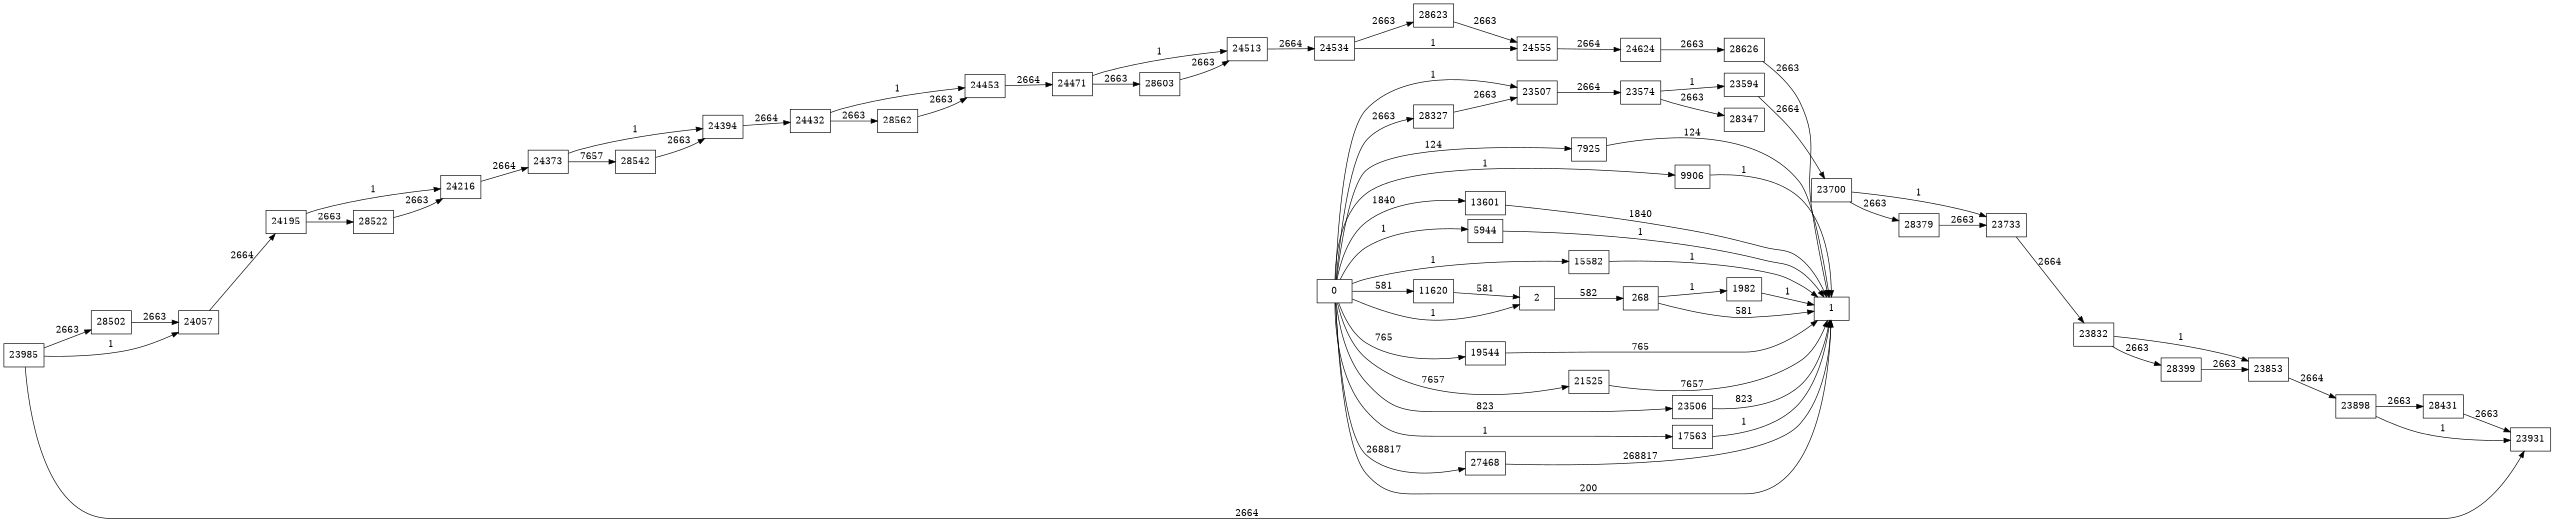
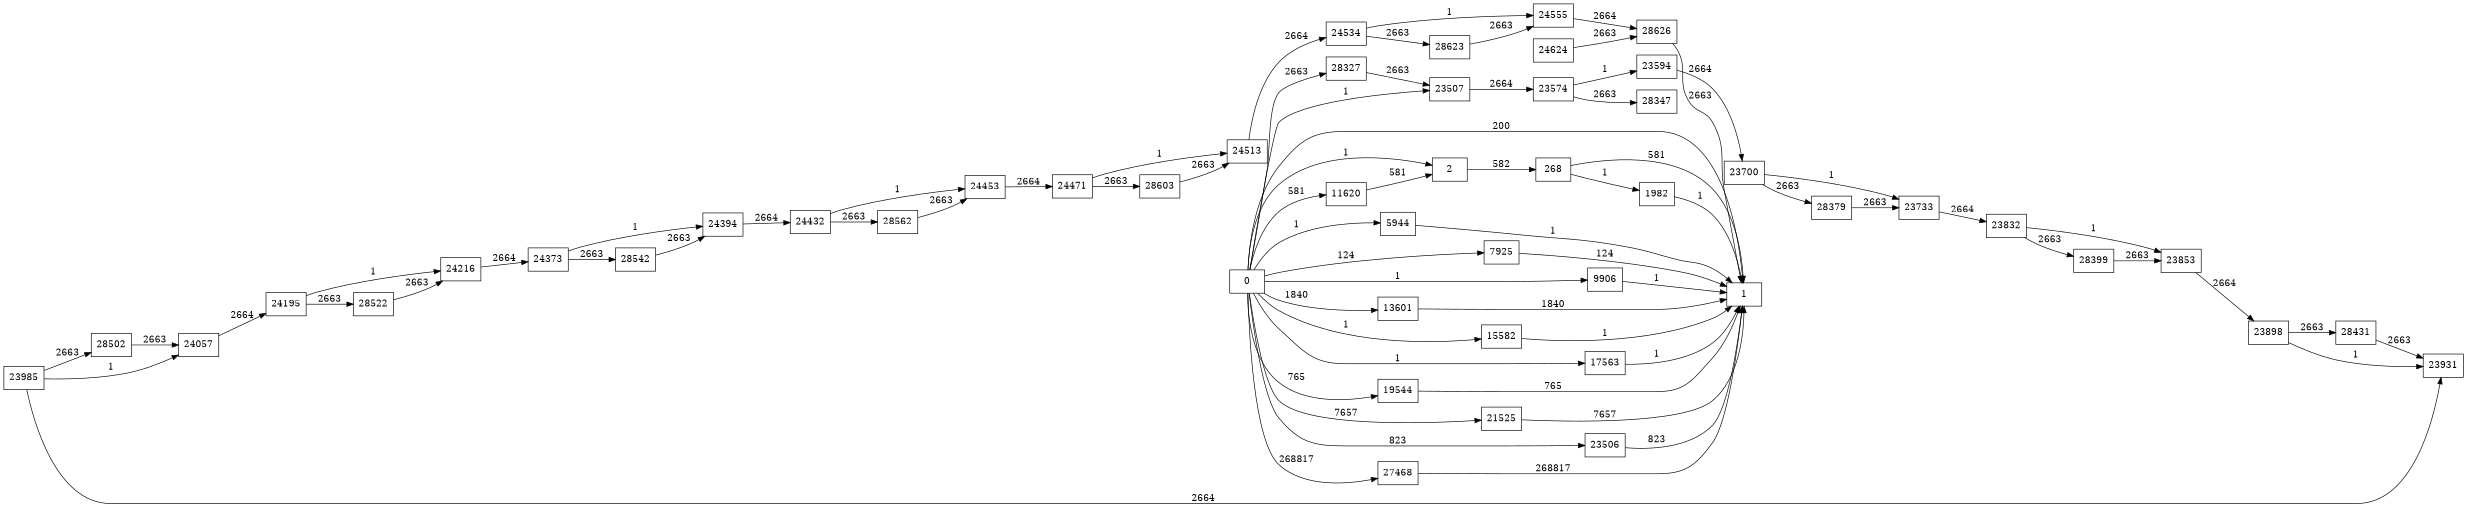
(1586, 49) -> (1602, 23)
(592, 157) -> (592, 255)
